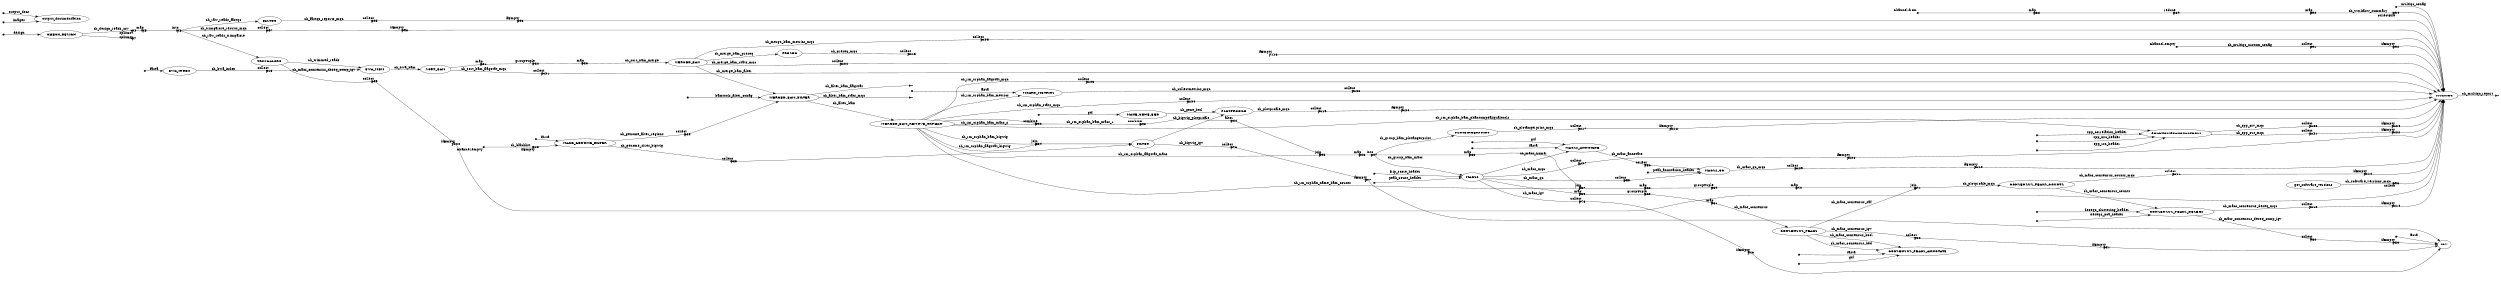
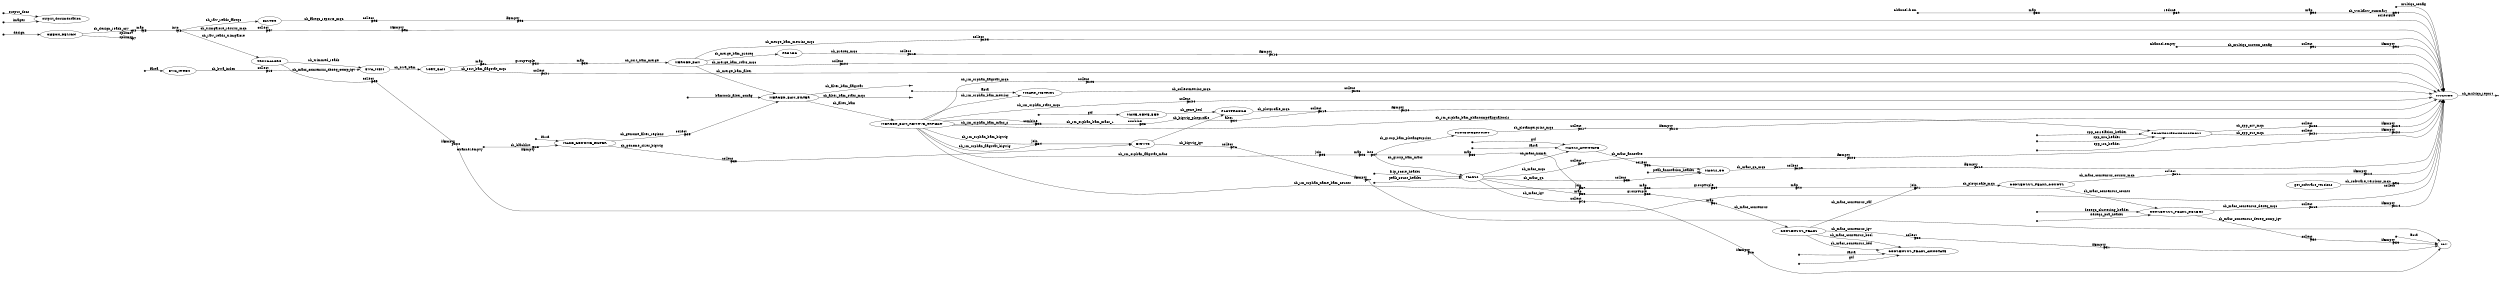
none -> (1092, 54)
(1277, 137) -> (1277, 116)
(1143, 144) -> (1143, 144)
